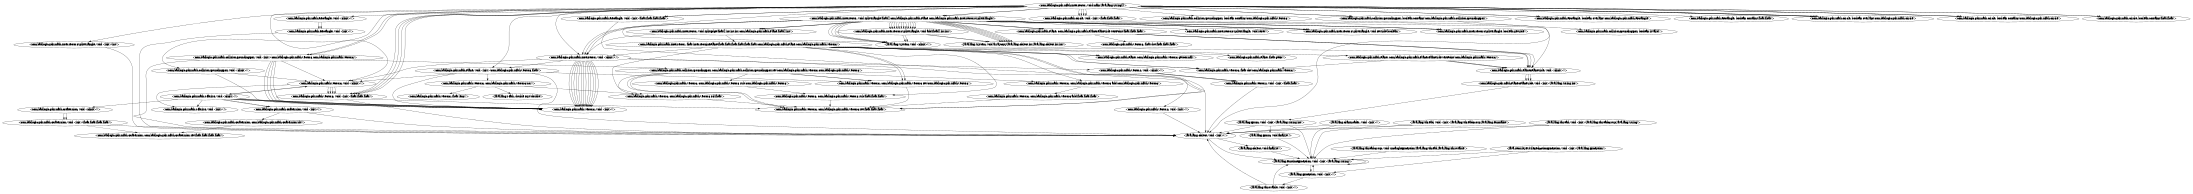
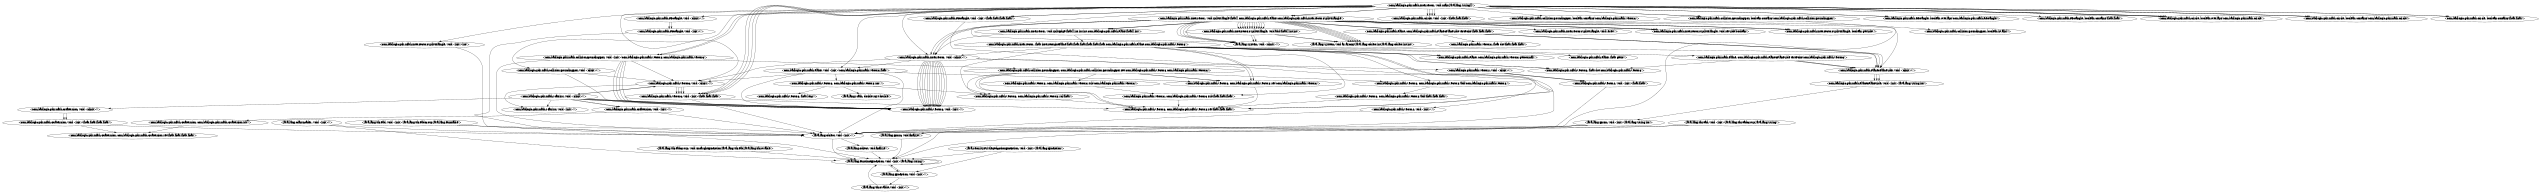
(1234, 167) -> none
